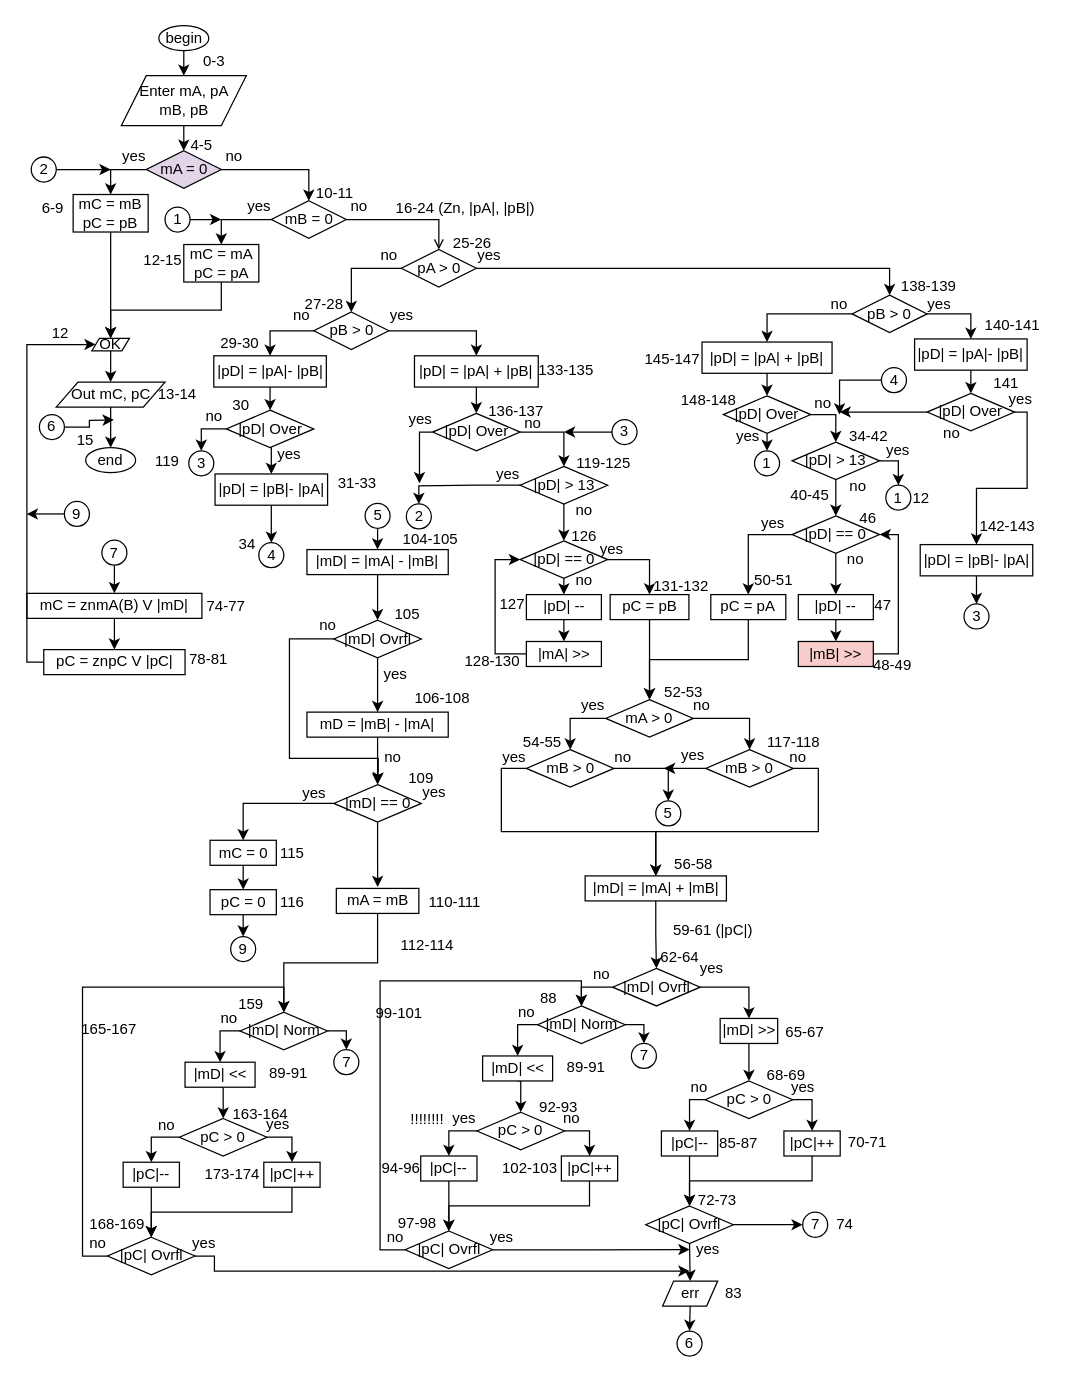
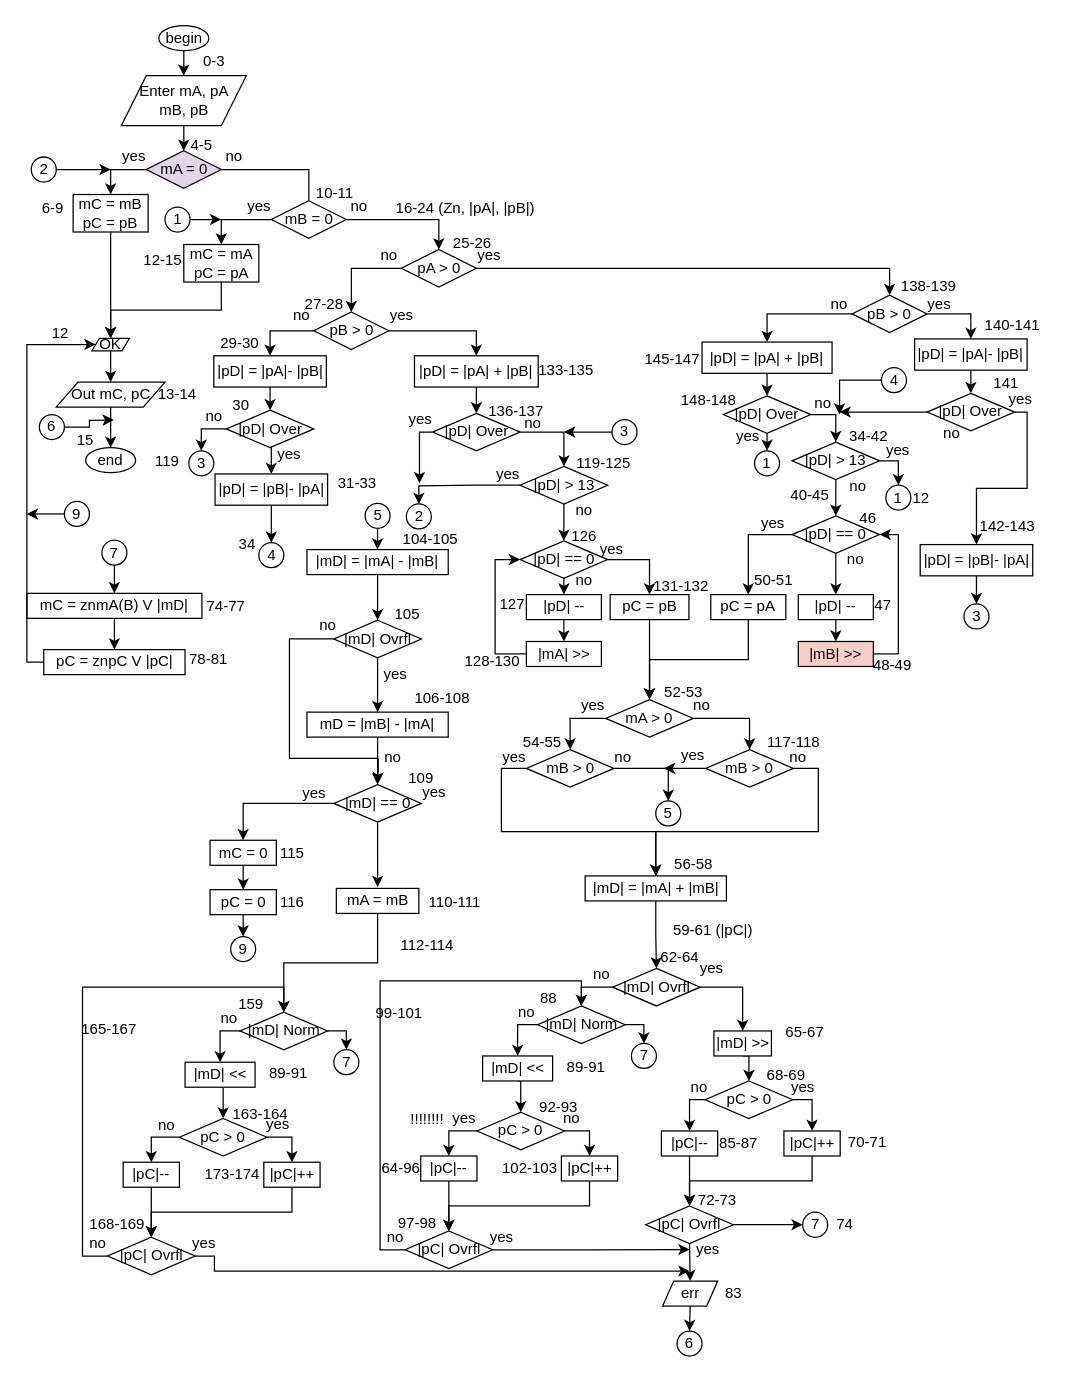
(309, 191) -> (309, 194)
(439, 241) -> (439, 239)
(749, 1031) -> (743, 1043)
(401, 1168) -> (401, 1168)
